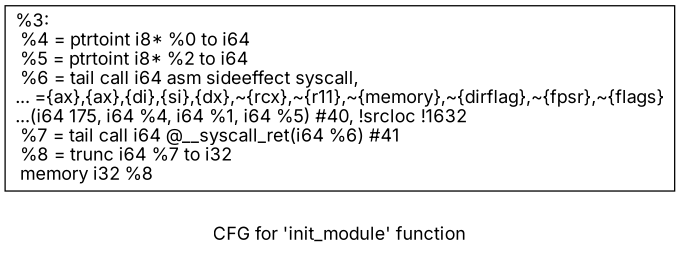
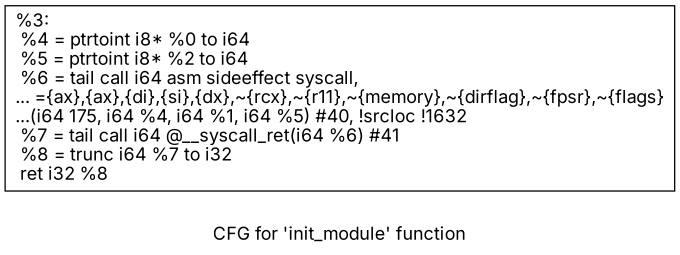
(85, 174) -> (62, 174)
